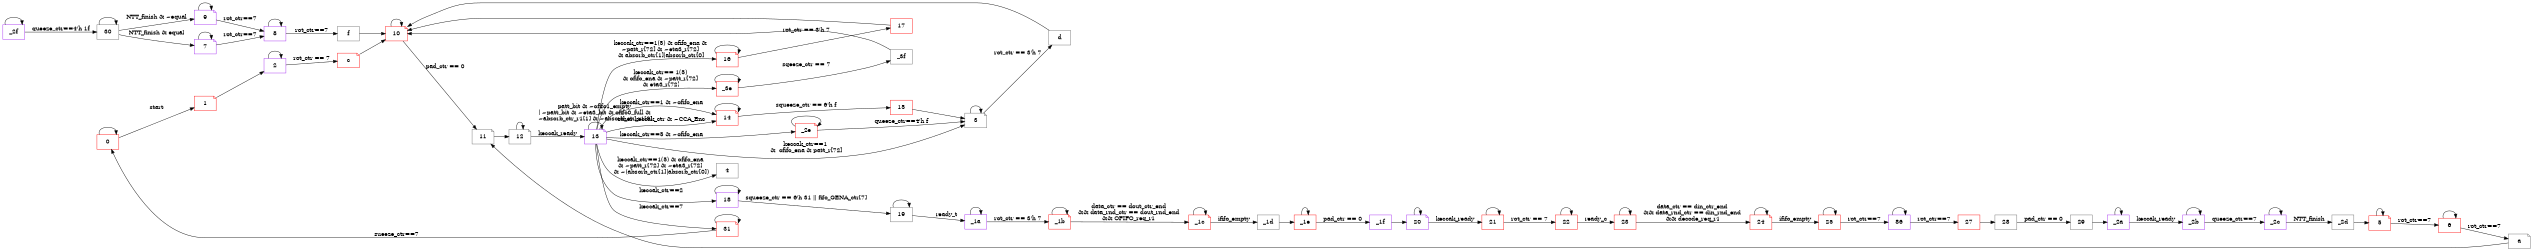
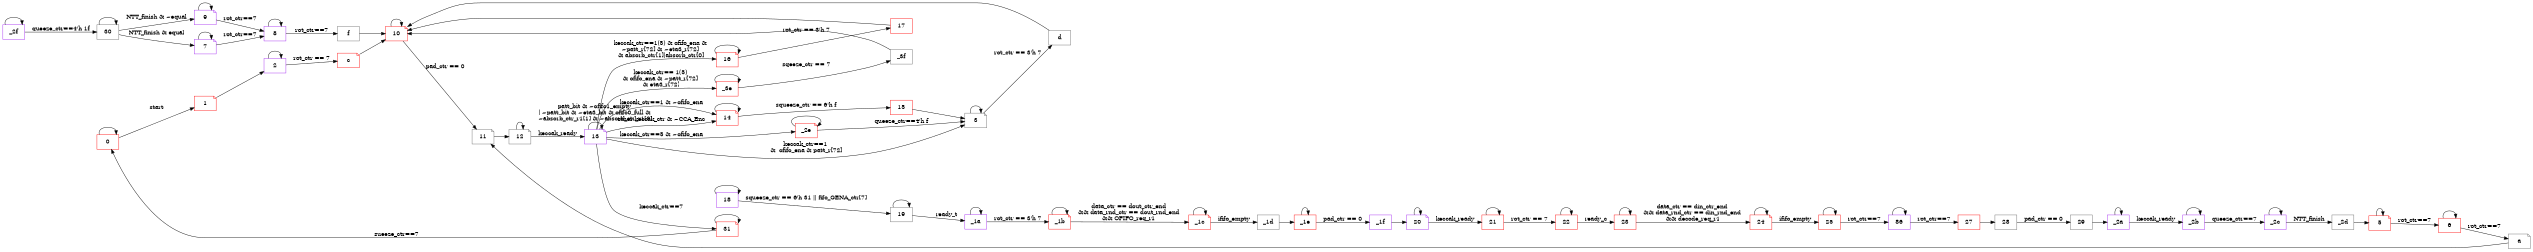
(727, 171) -> none
(635, 201) -> none
